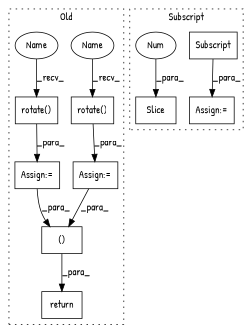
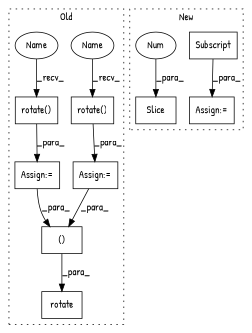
(186, 18) -> (186, 18)
(62, 305) -> (62, 305)
